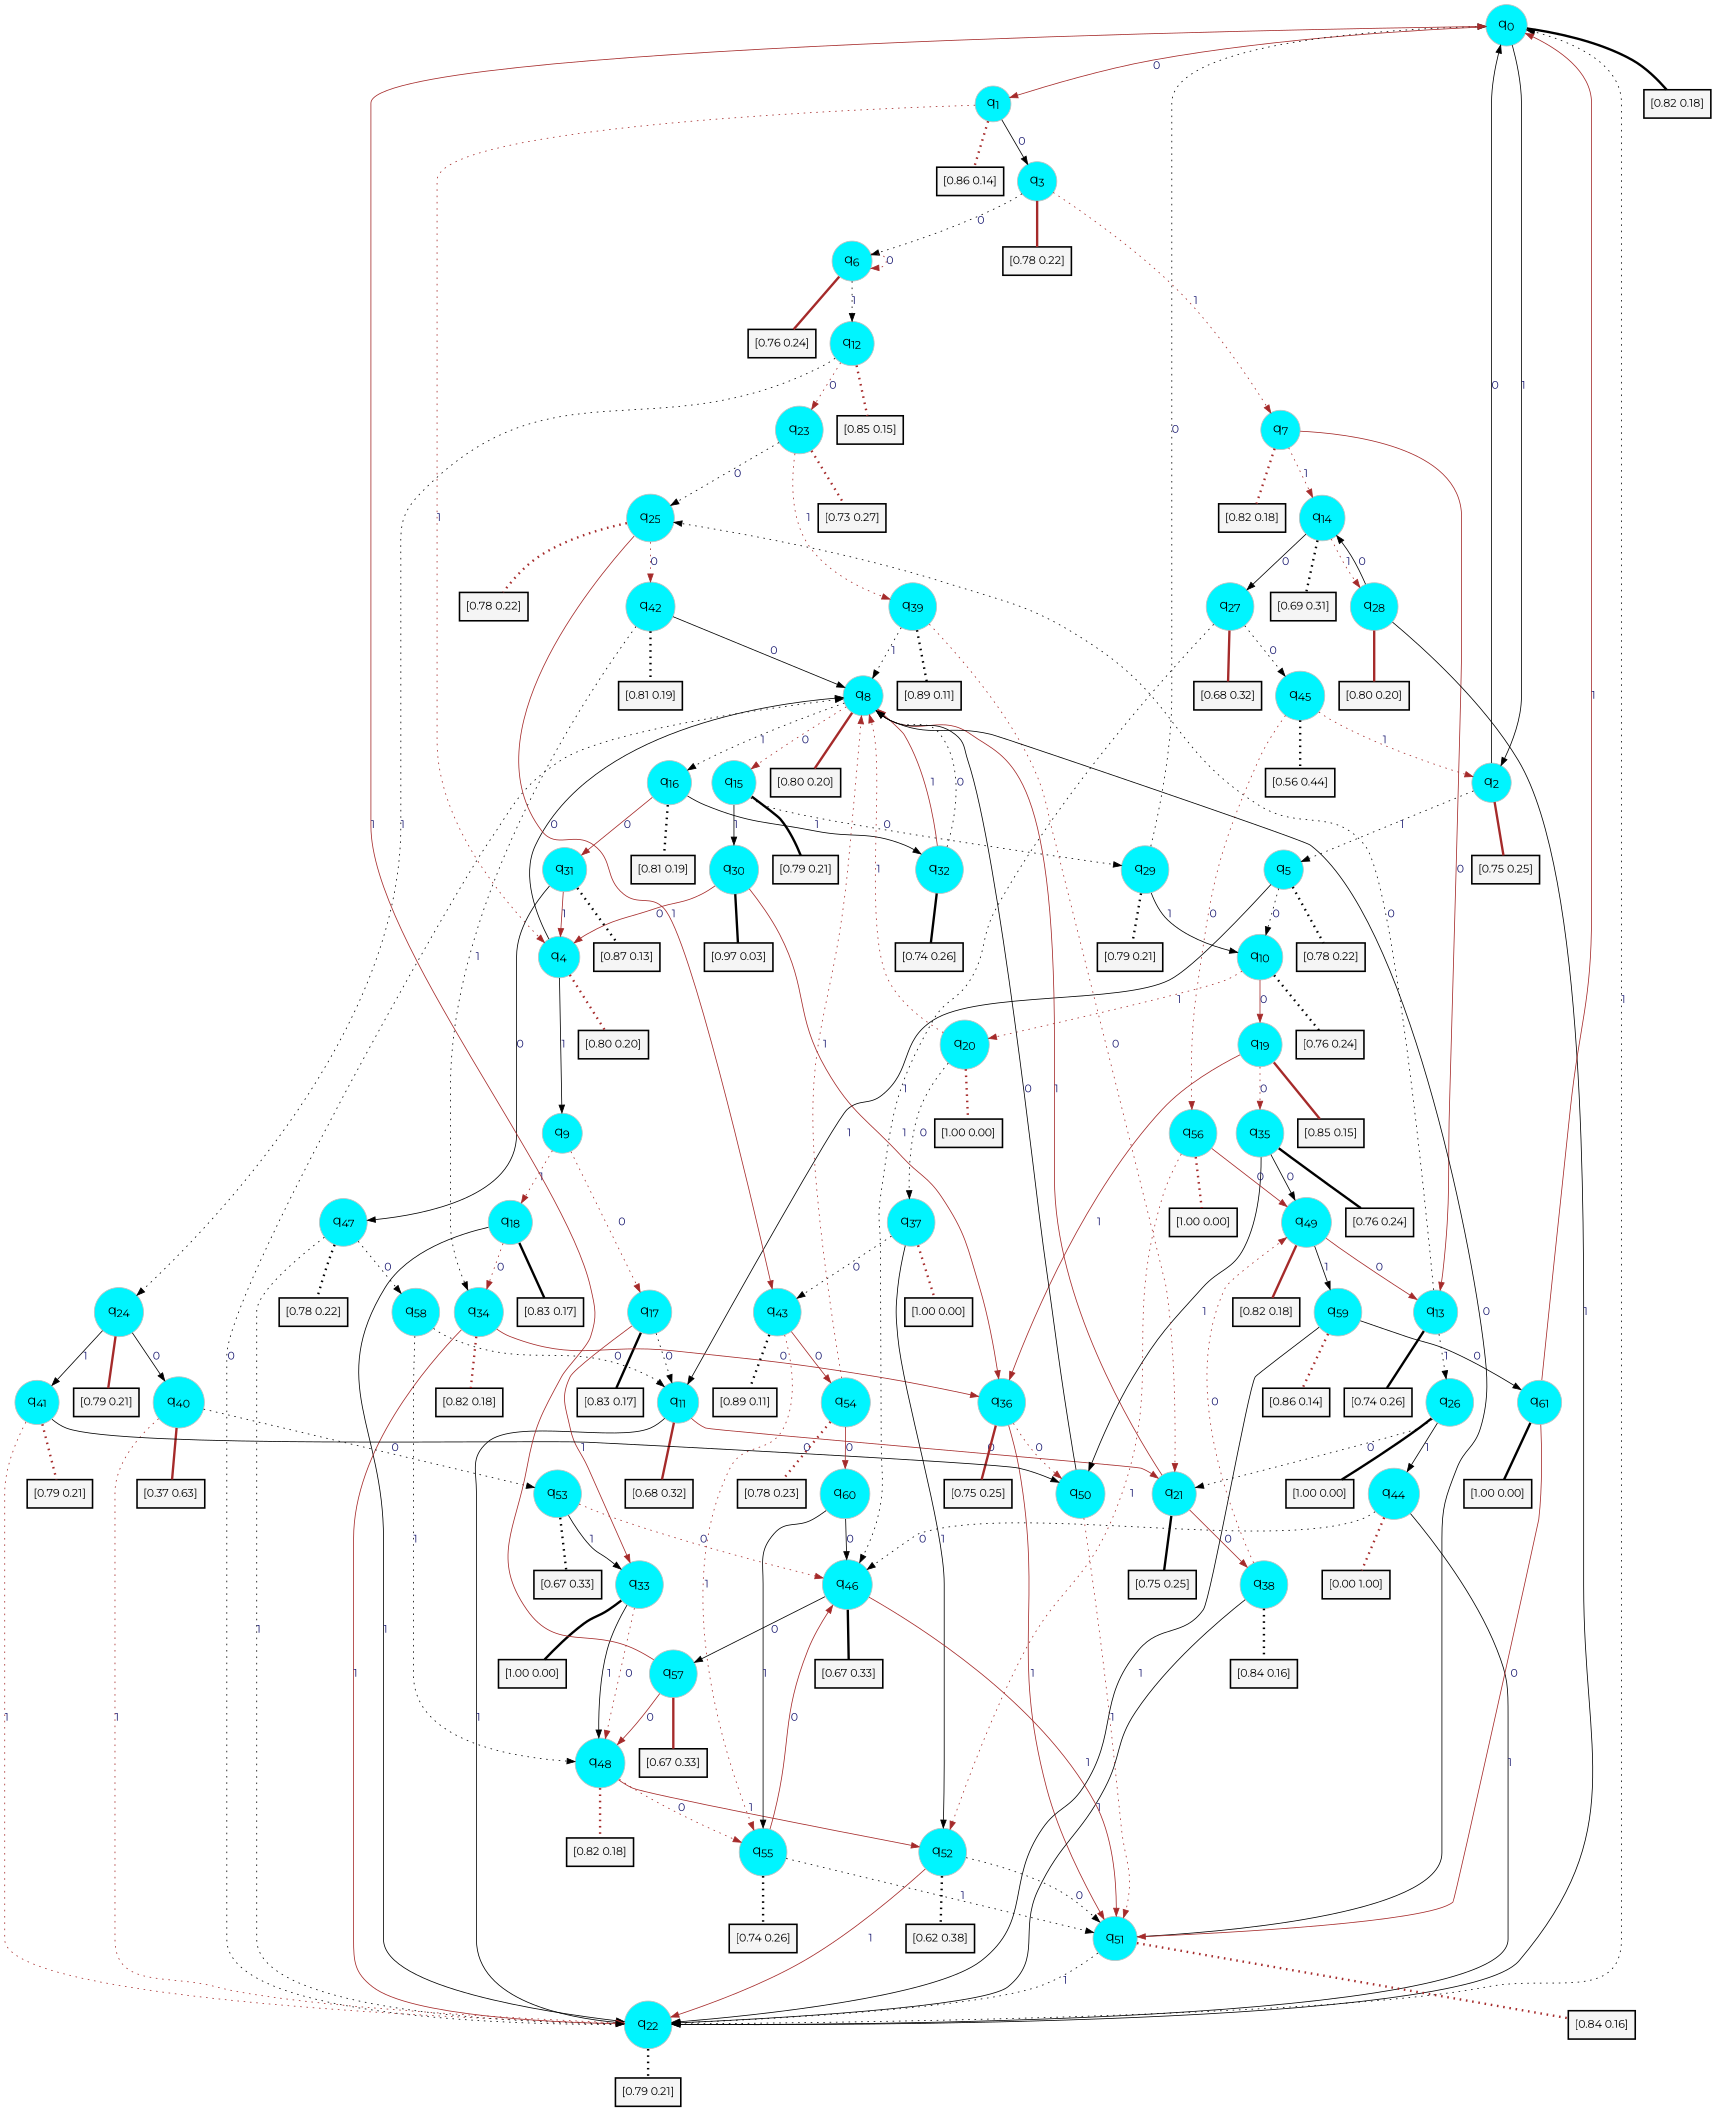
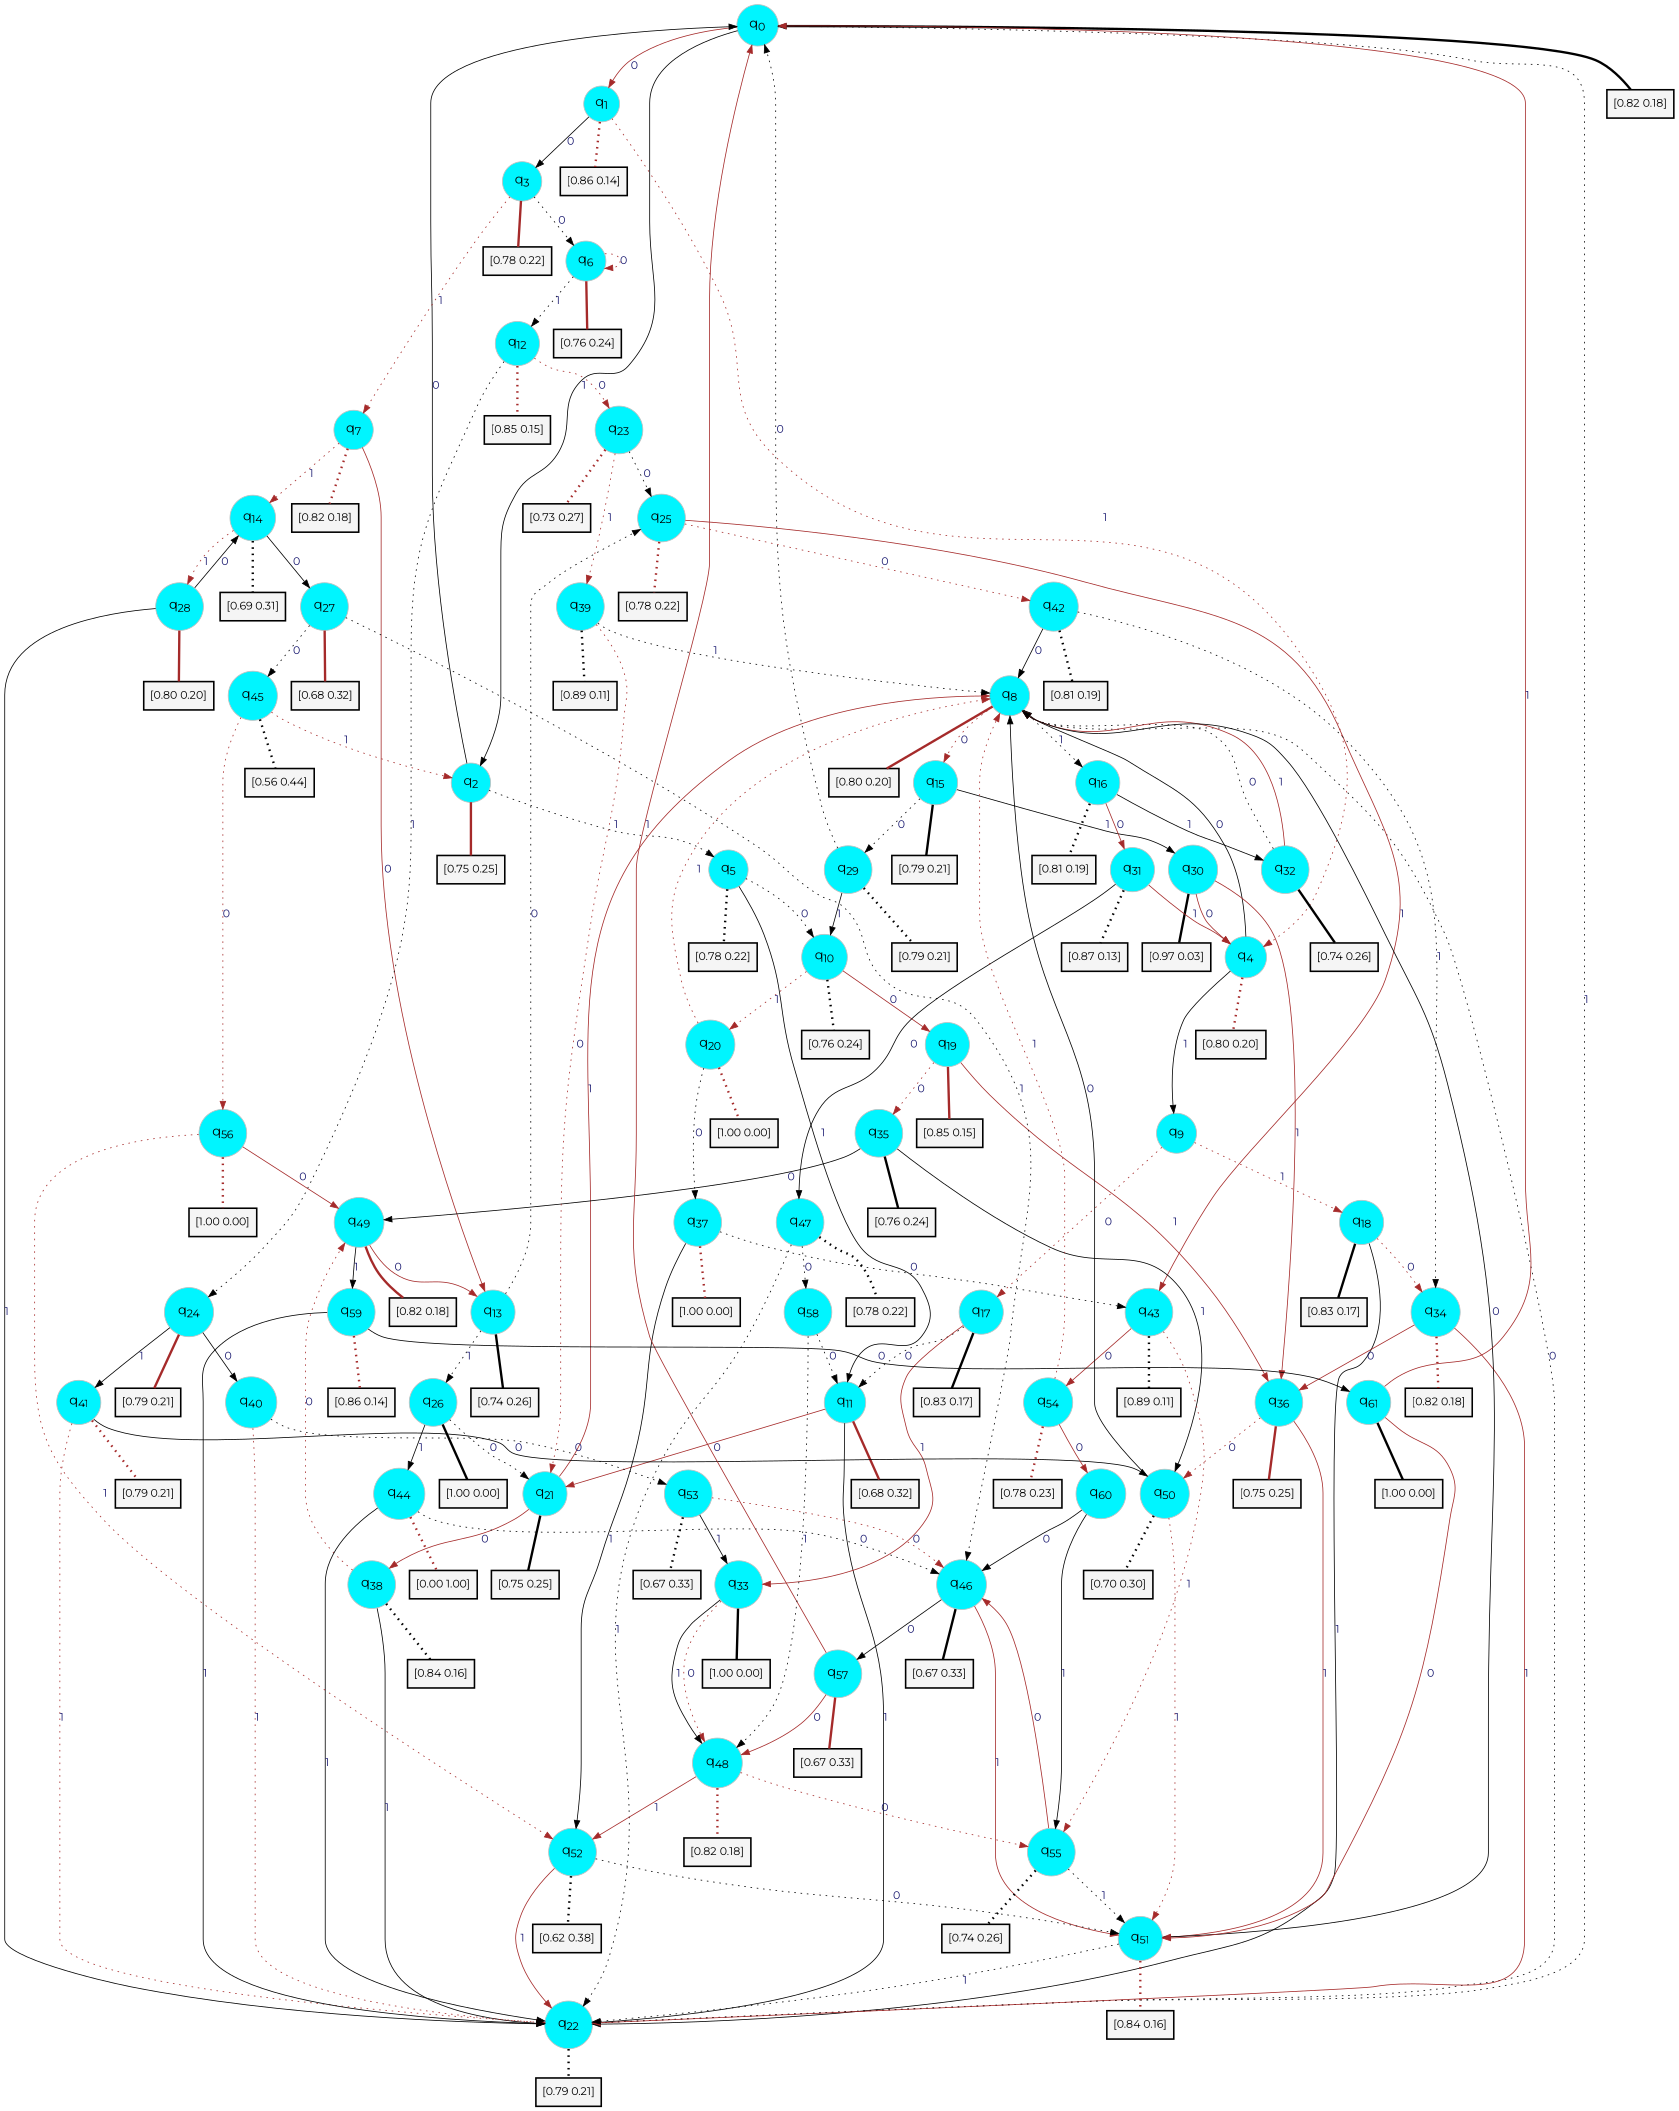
(171, 1494) -> none
none -> (1118, 1585)
